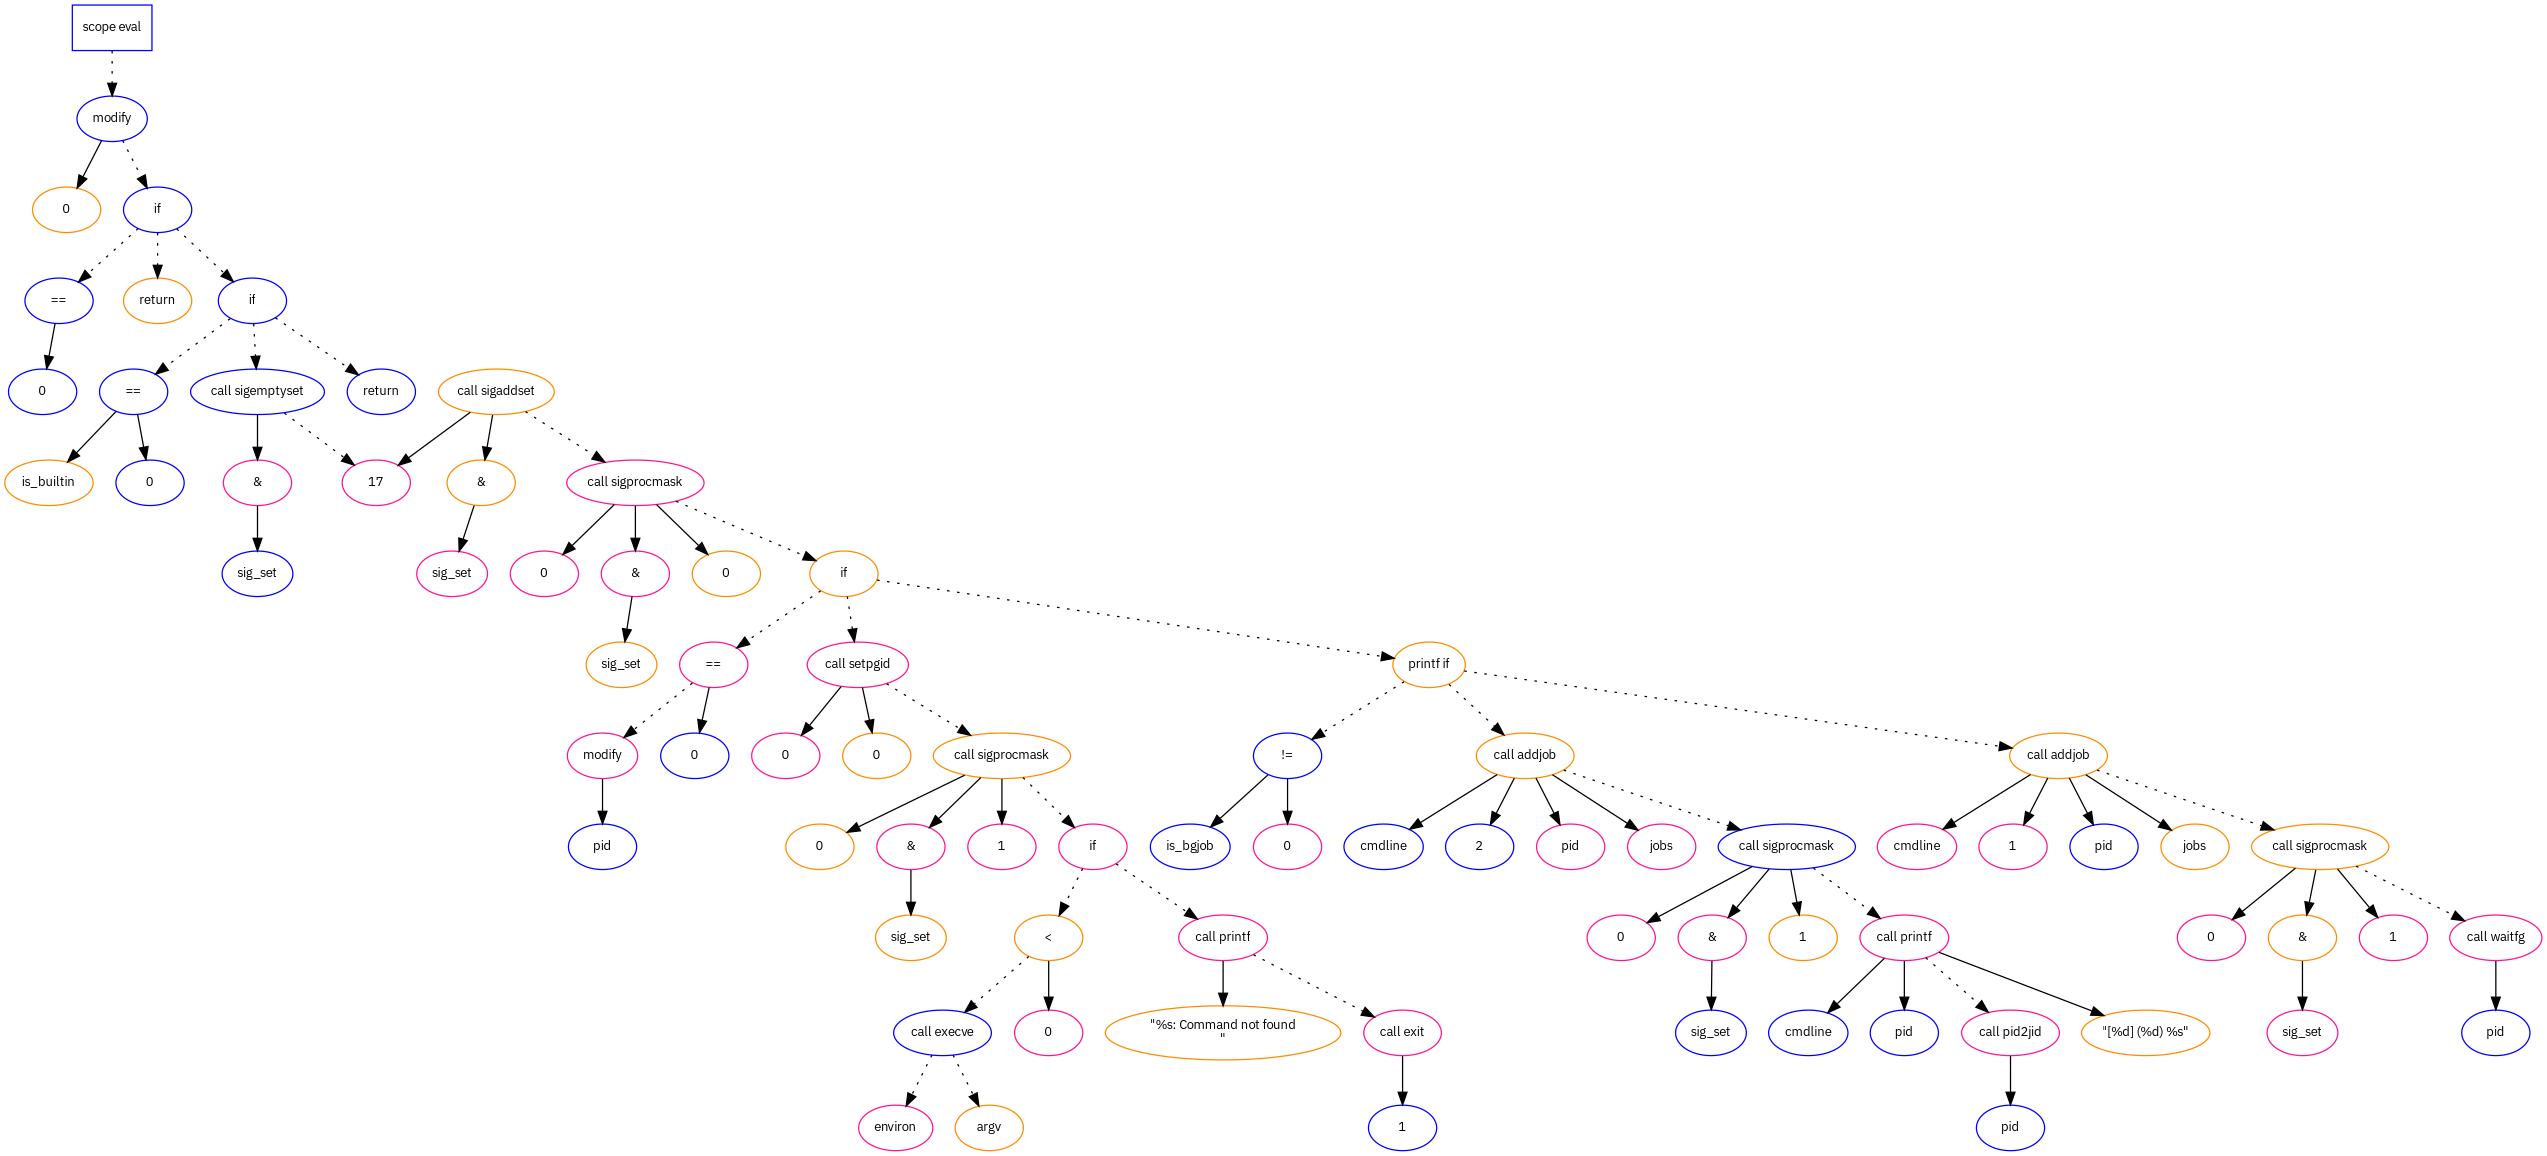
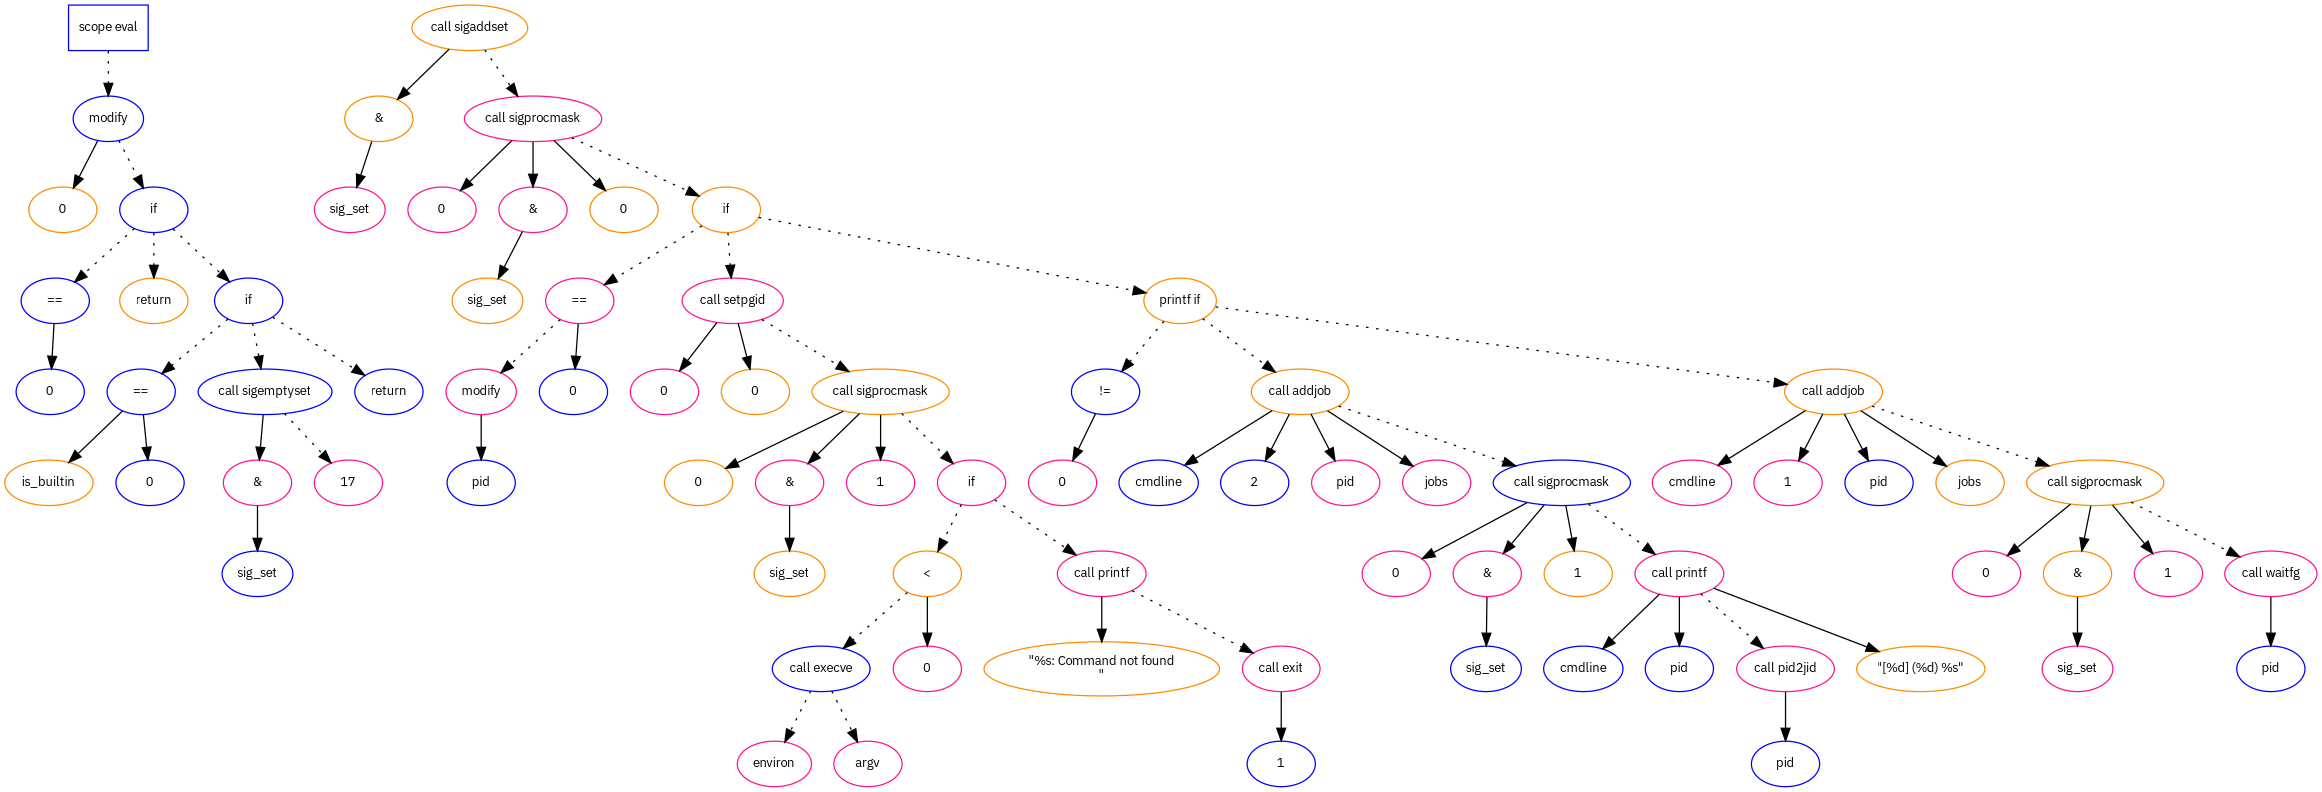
(439, 435) -> none
(1190, 847) -> none
(989, 1128) -> (868, 764)
